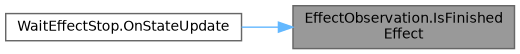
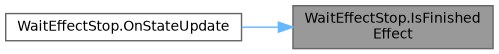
(404, 27) -> (393, 27)
